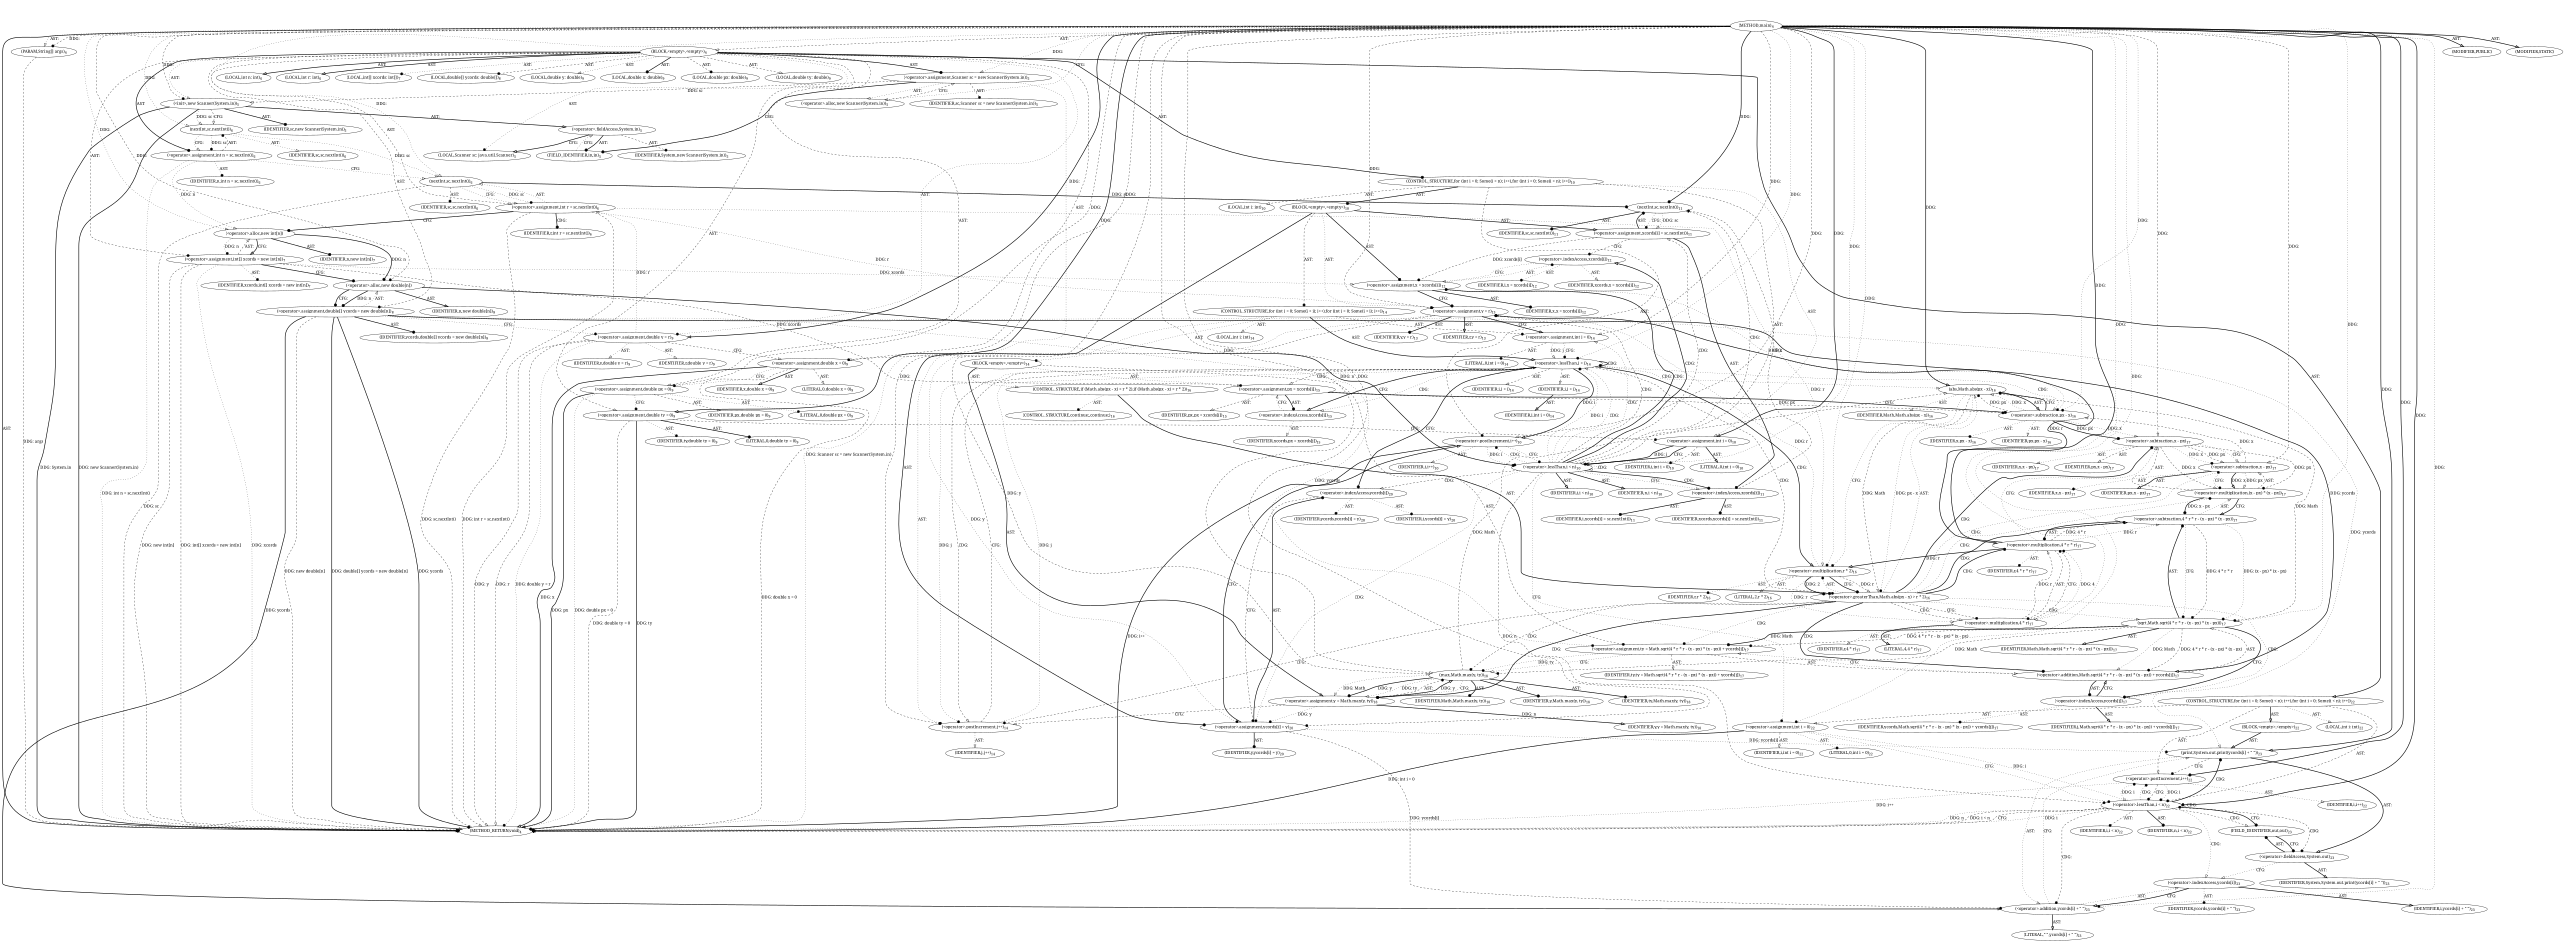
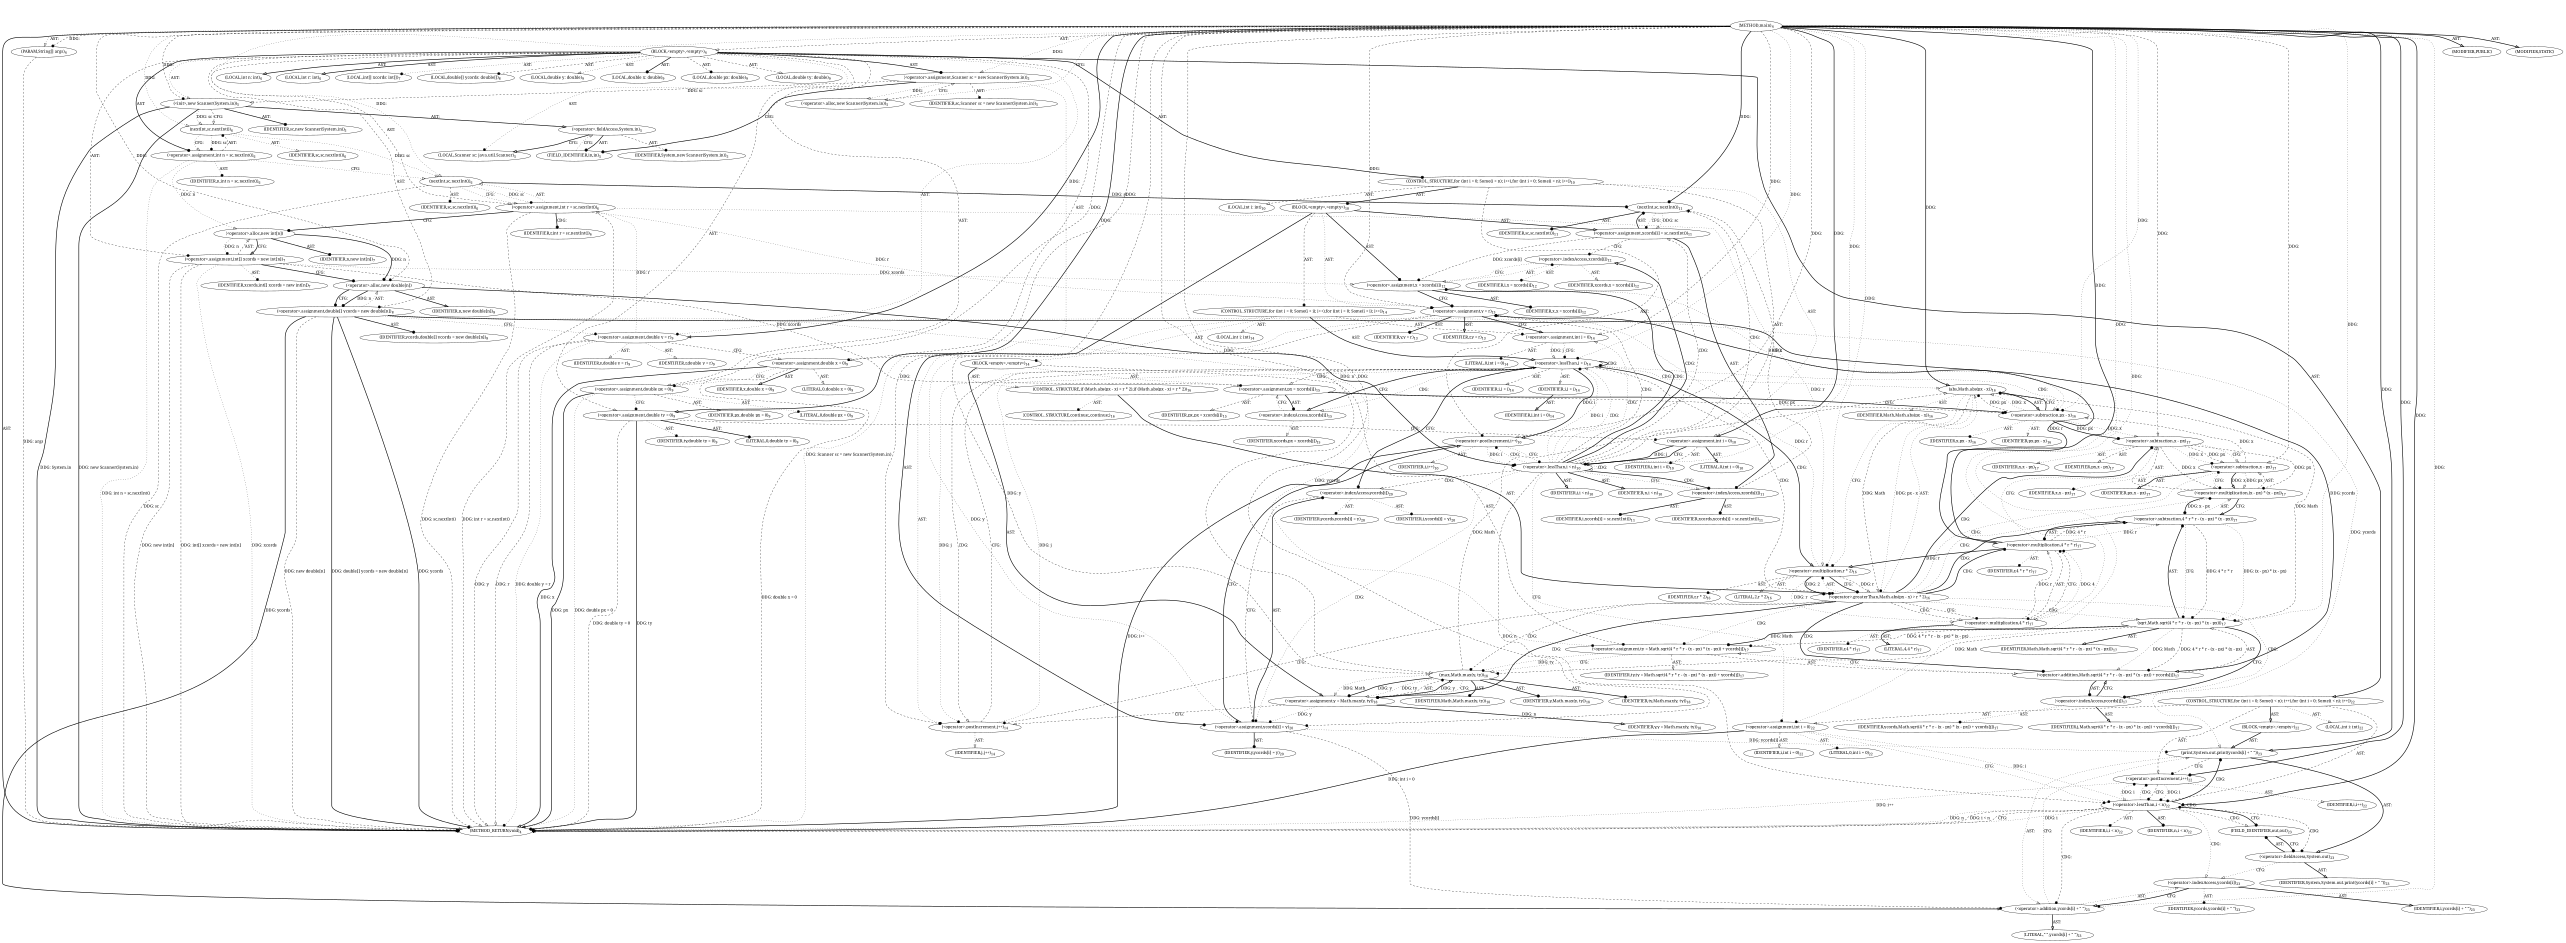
(777, 29) -> none
(918, 91) -> (918, 91)
(1752, 583) -> (1752, 583)
(1880, 632) -> (1880, 632)
